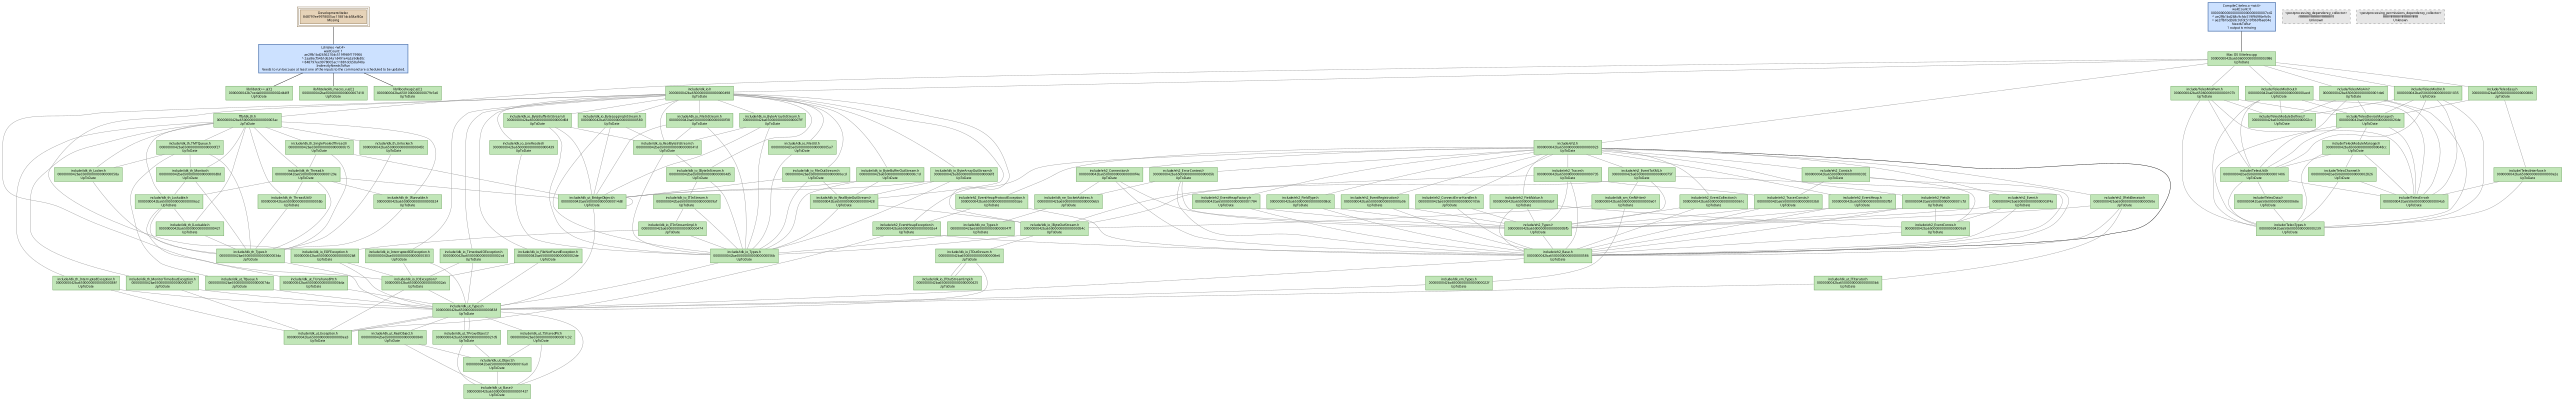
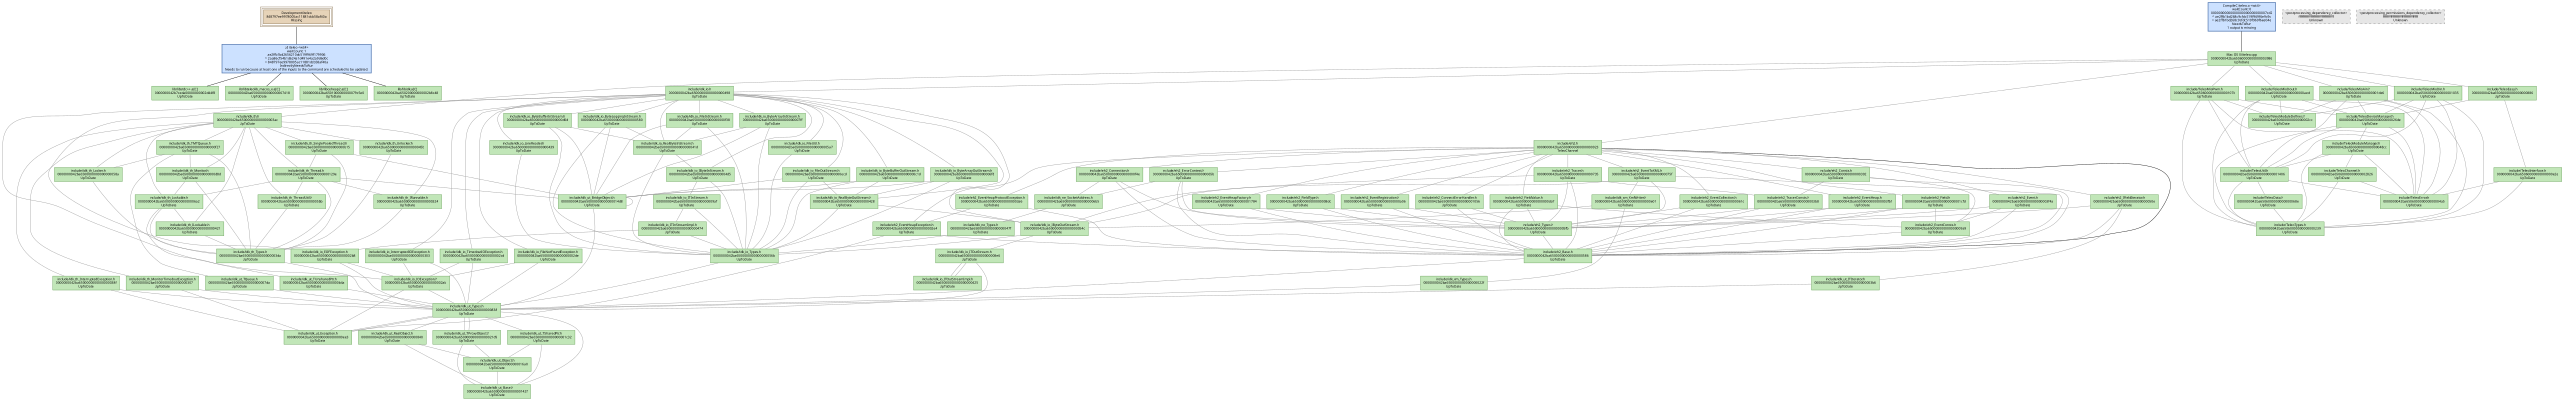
none -> (408, 93)
(247, 120) -> (247, 120)
(1568, 147) -> (1568, 147)
